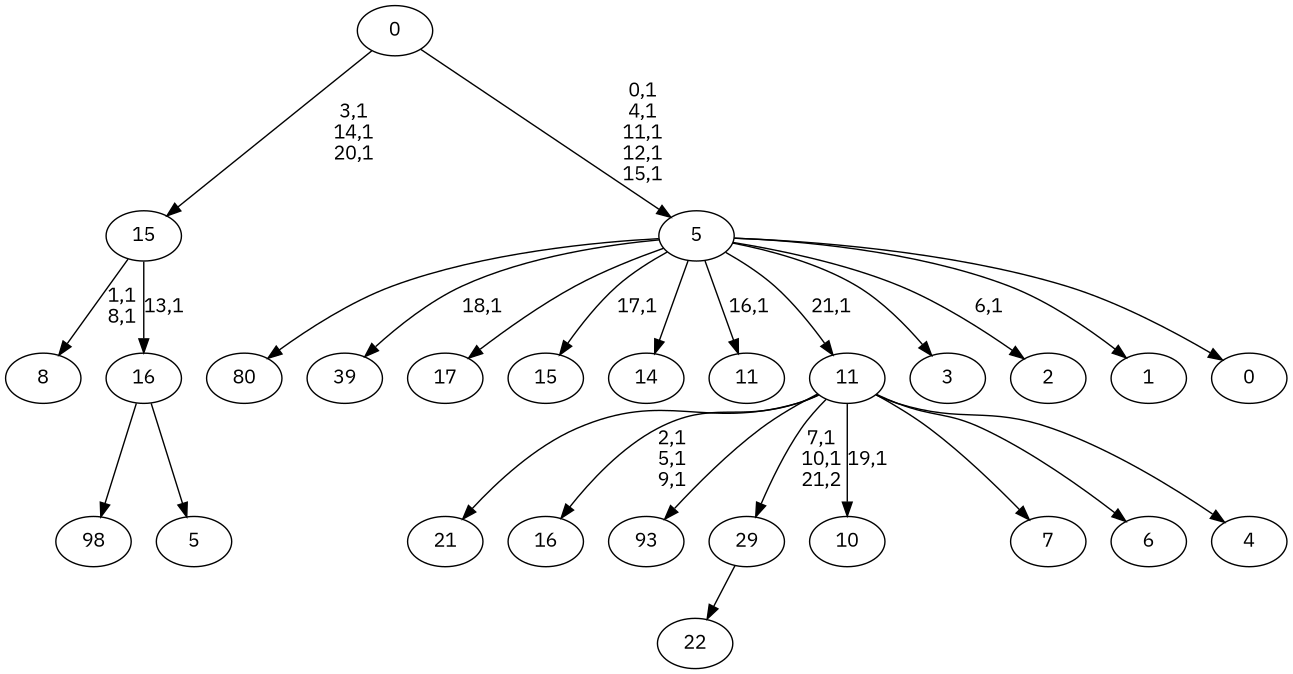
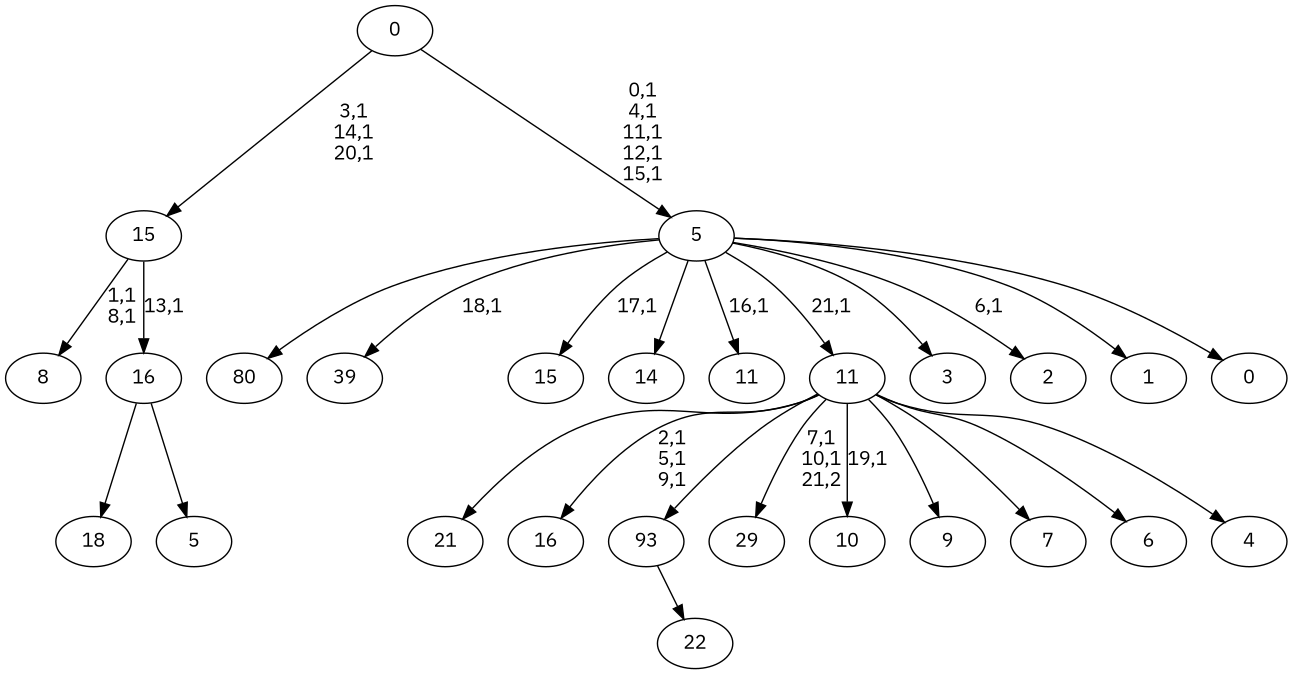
(445, 378) -> none
(94, 542) -> (94, 542)
none -> (948, 542)
(724, 586) -> (668, 586)
